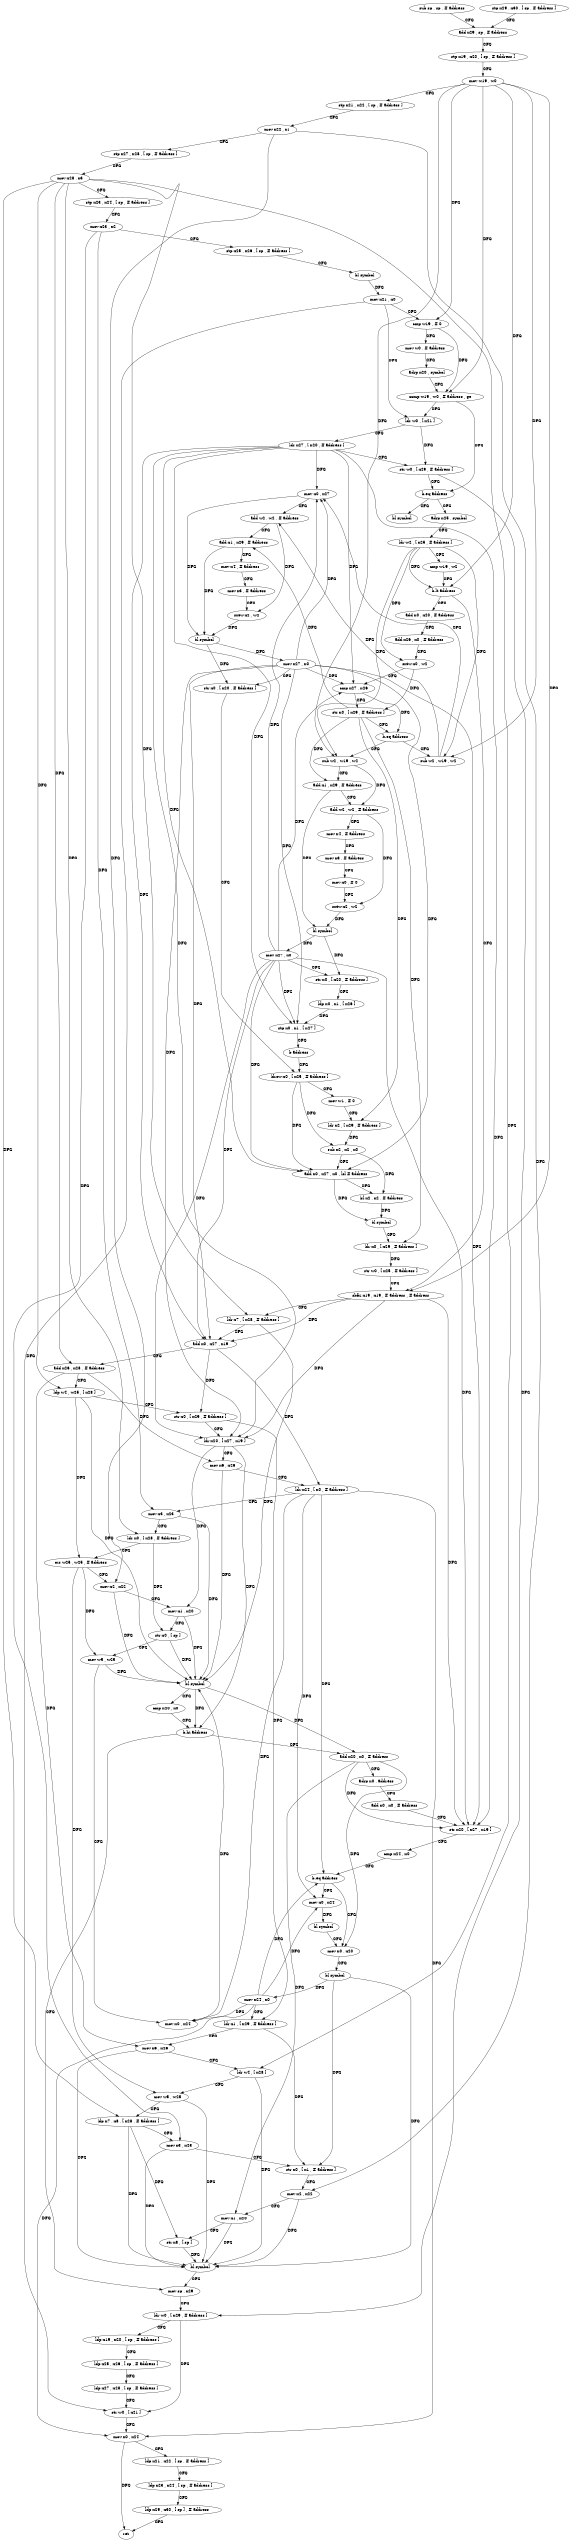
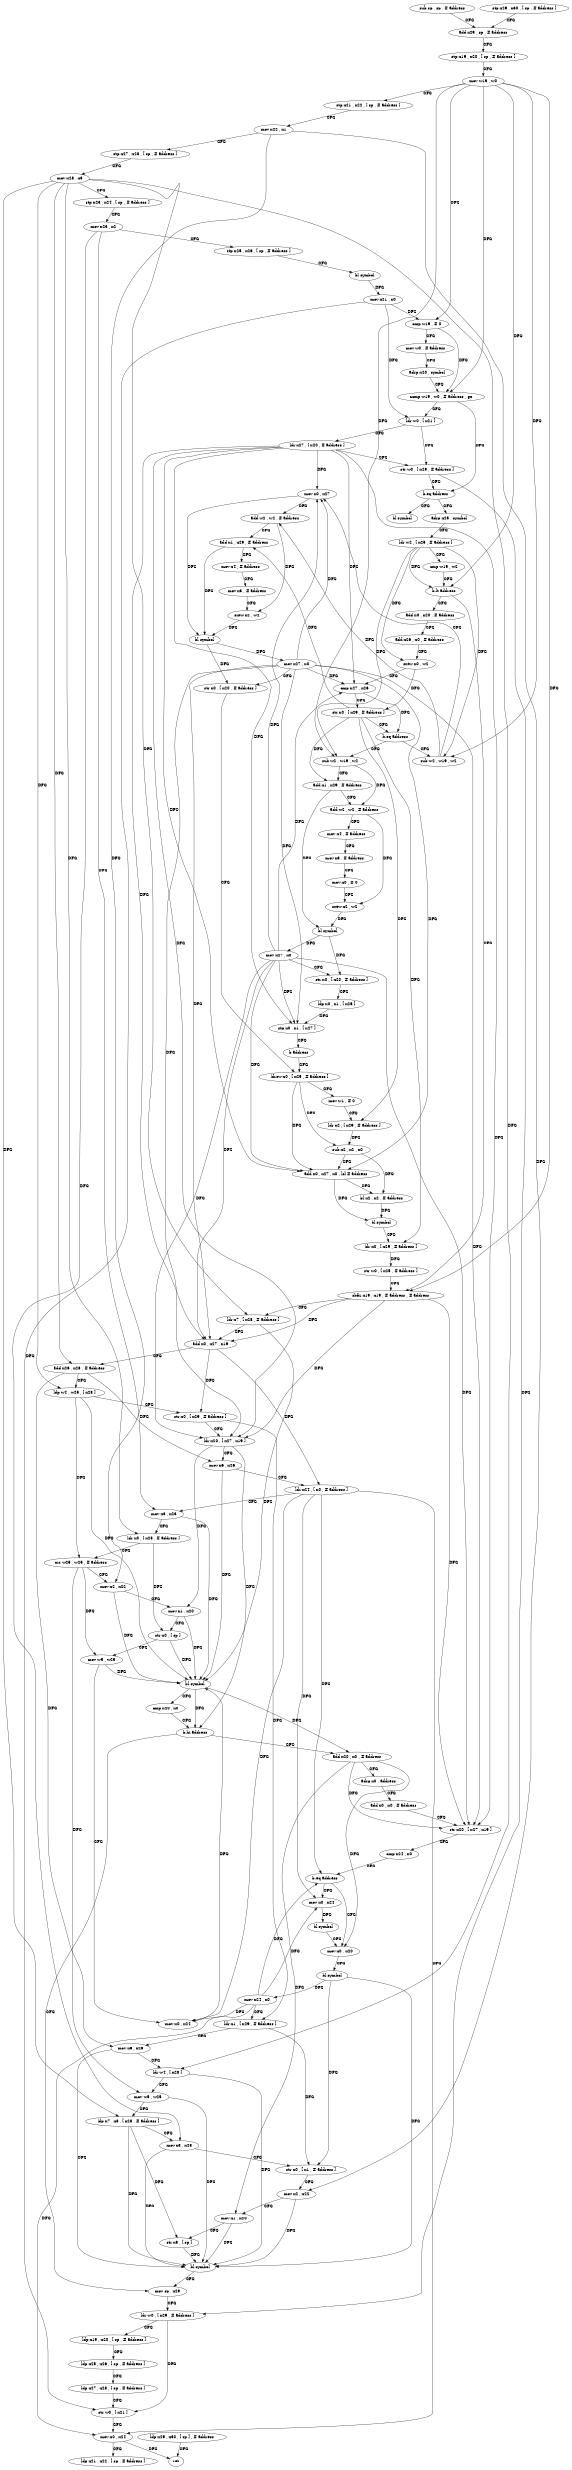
(412, 312) -> (412, 312)
(180, 2486) -> none
